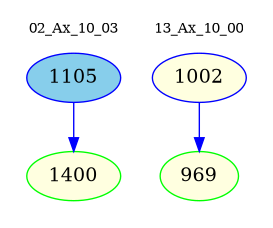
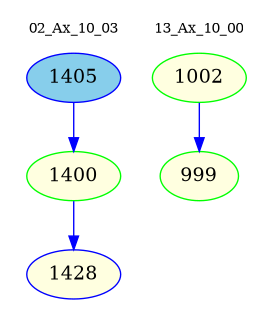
(74, 78) -> (74, 78)
(199, 78) -> (199, 78)
(199, 176) -> (199, 176)
none -> (74, 274)
